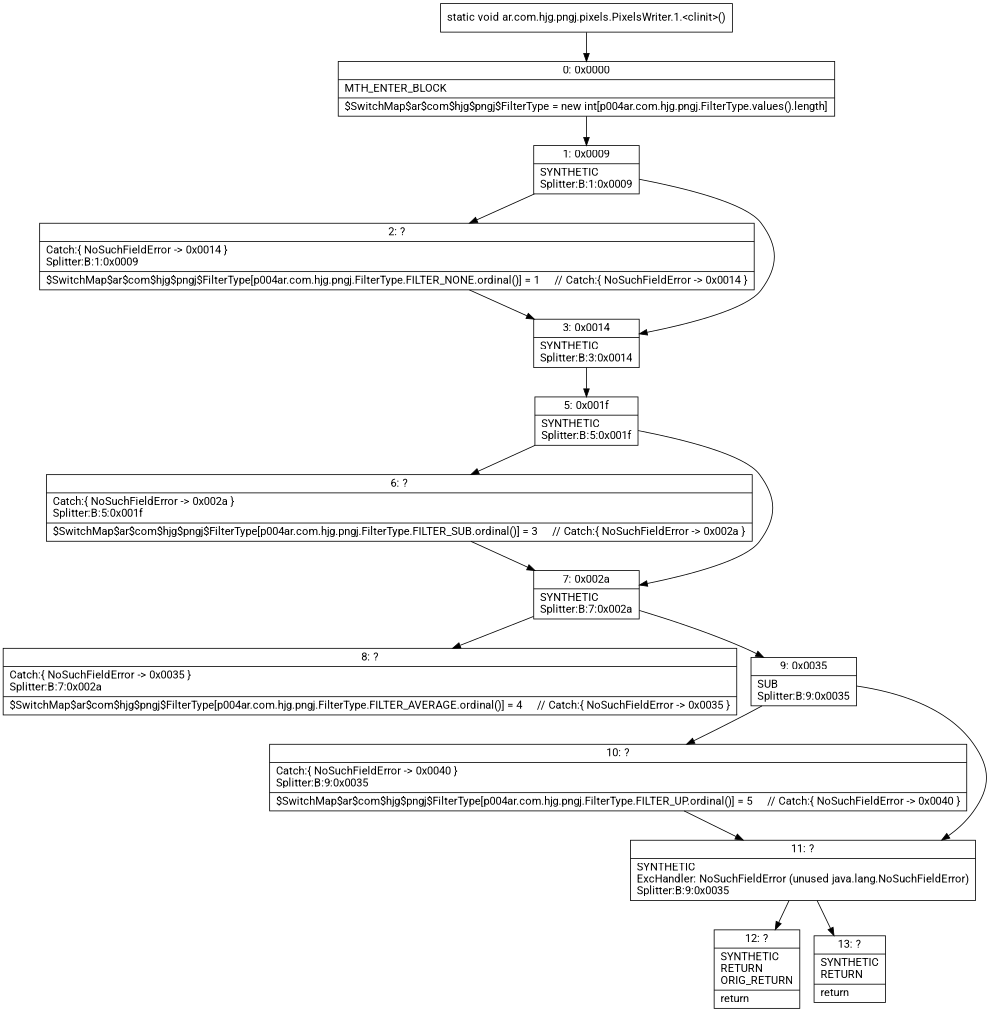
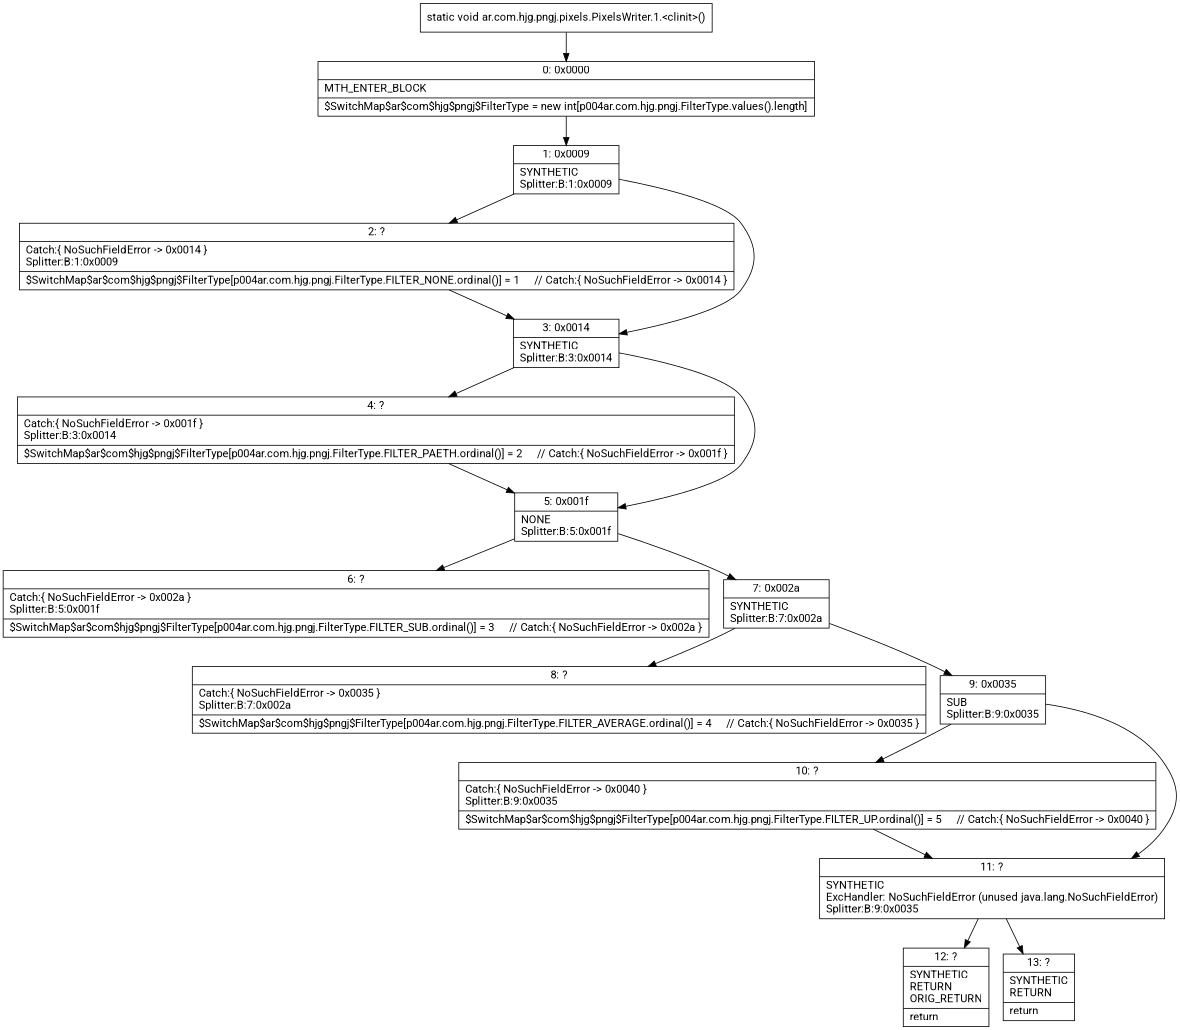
(571, 424) -> (536, 520)
none -> (376, 430)
(499, 554) -> none
